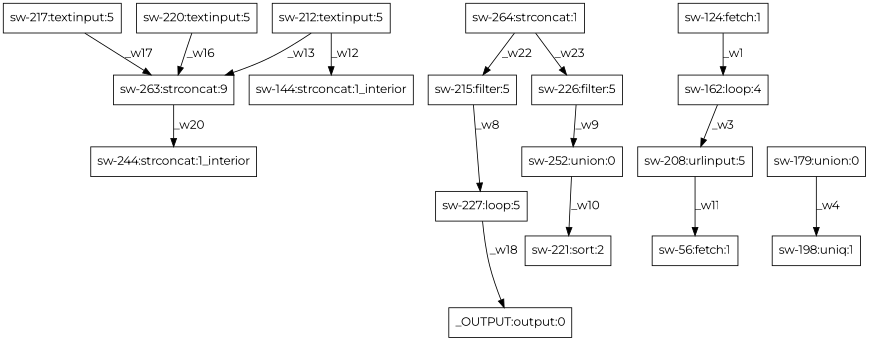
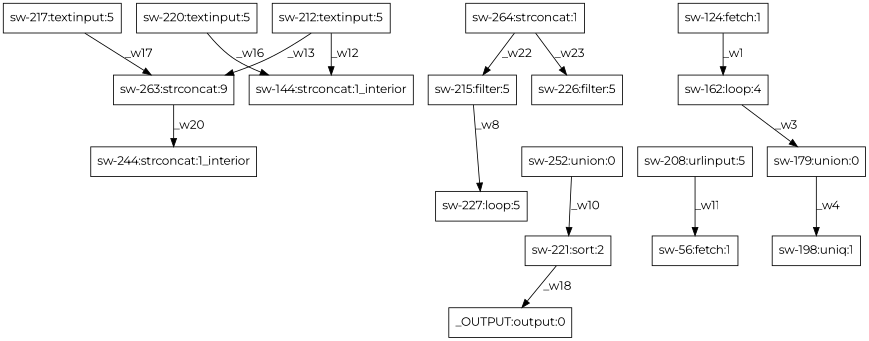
(186, 50) -> (231, 57)
(575, 122) -> none
(711, 122) -> (766, 123)
(489, 261) -> (542, 283)
